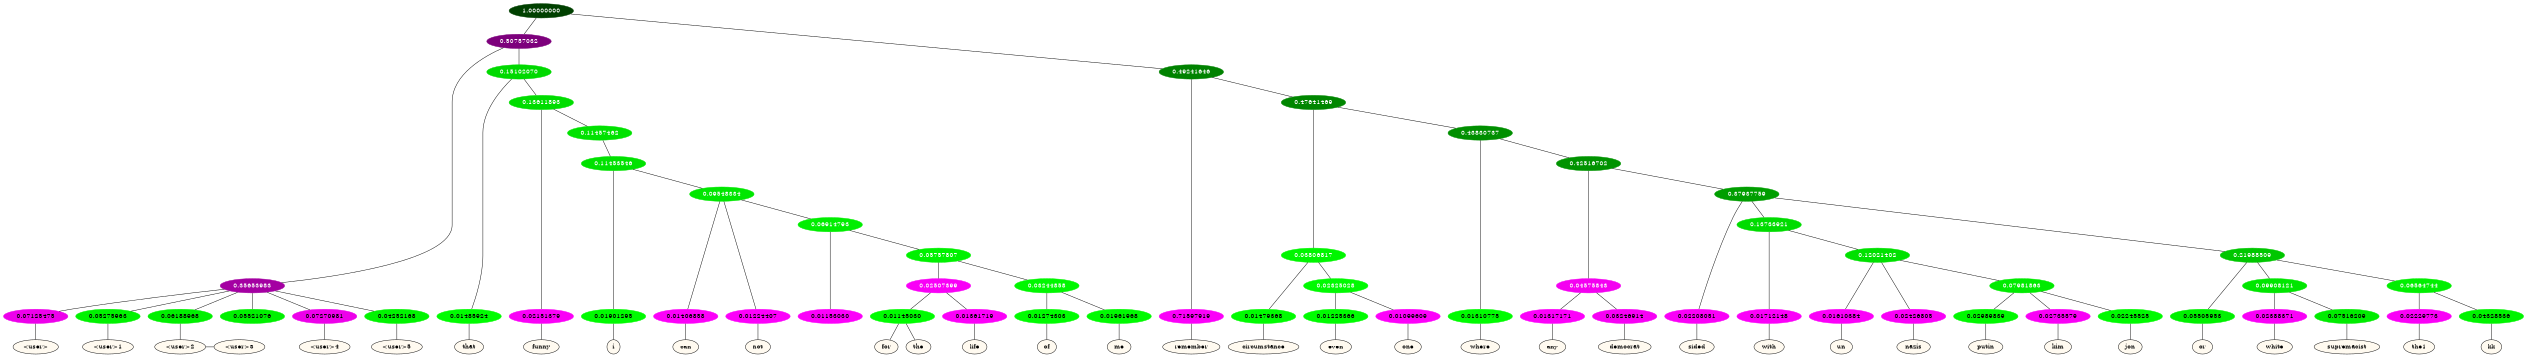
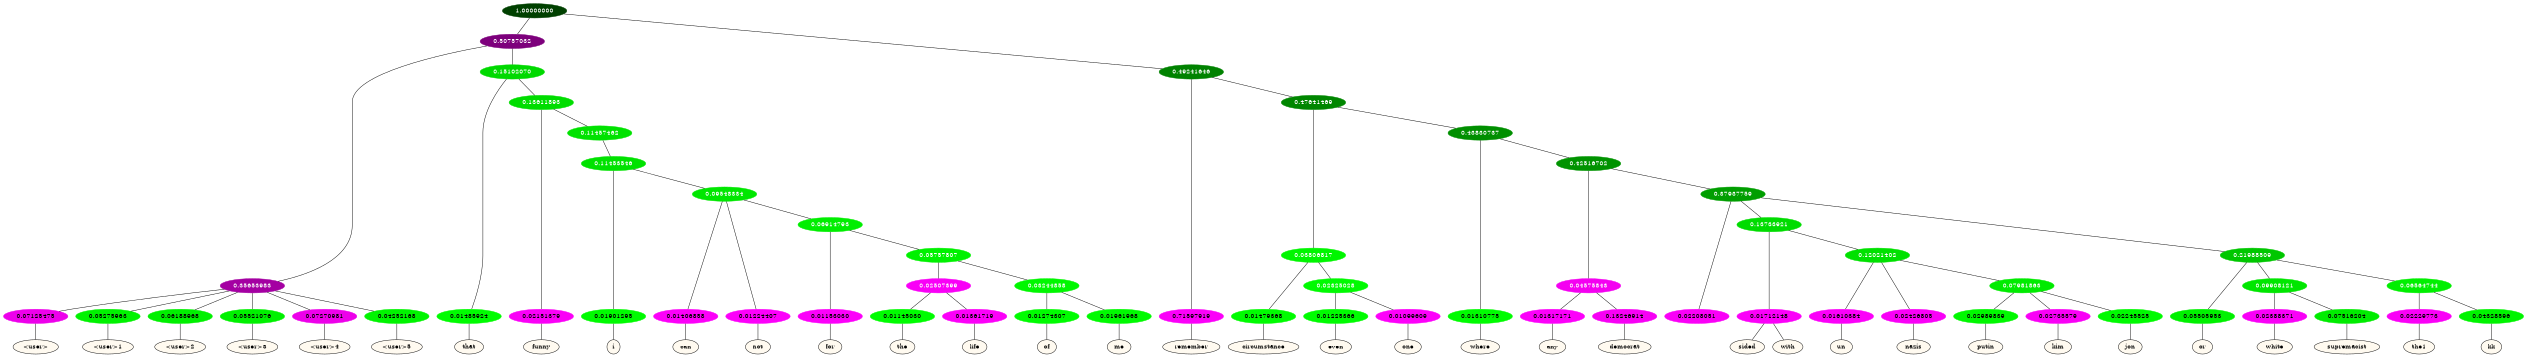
(1047, 316) -> (1047, 316)
(1625, 316) -> (1625, 316)
(2347, 316) -> (2347, 316)
(2491, 316) -> (2491, 316)
(894, 332) -> (830, 332)
(1697, 332) -> (1758, 332)
(210, 347) -> (252, 332)
